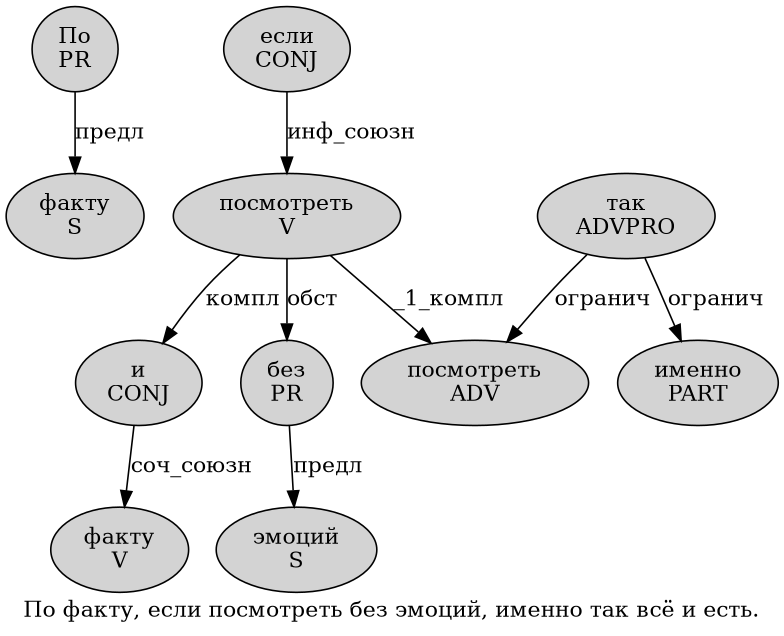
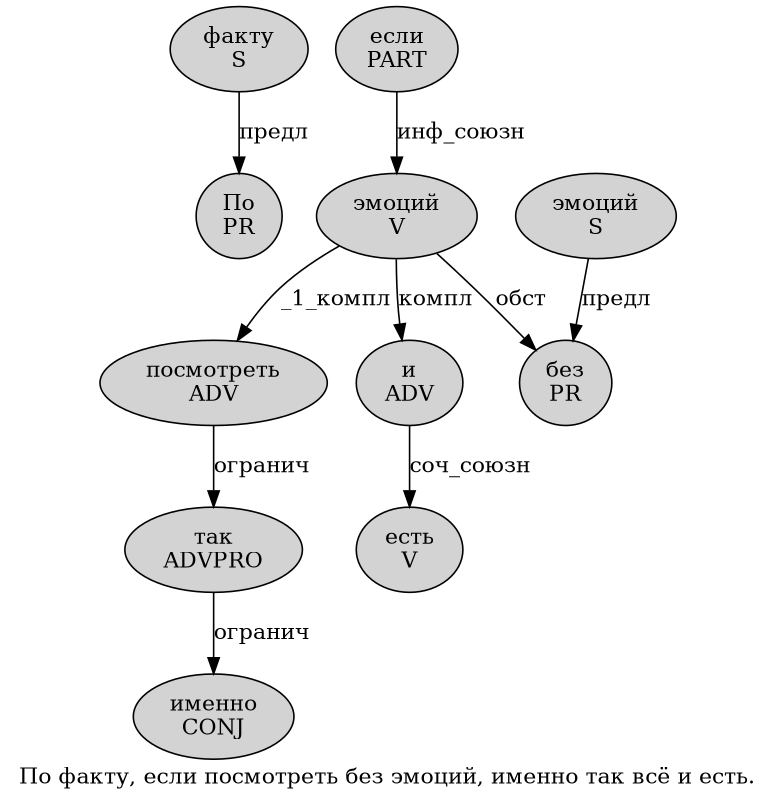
(287, 49) -> (397, 49)
(75, 124) -> (239, 124)
(287, 216) -> (397, 216)
(551, 291) -> (214, 458)
(139, 383) -> (410, 383)
(698, 383) -> (214, 717)
(291, 458) -> (582, 292)
(120, 550) -> (410, 550)
